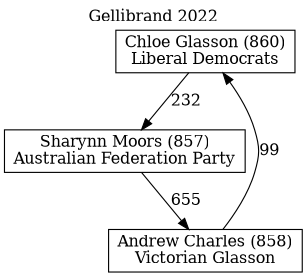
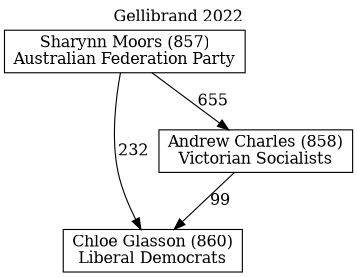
(169, 97) -> (115, 148)
(205, 251) -> (256, 151)
